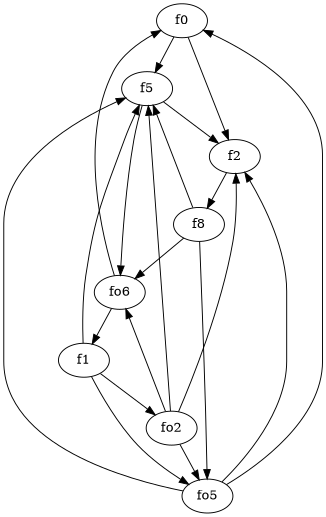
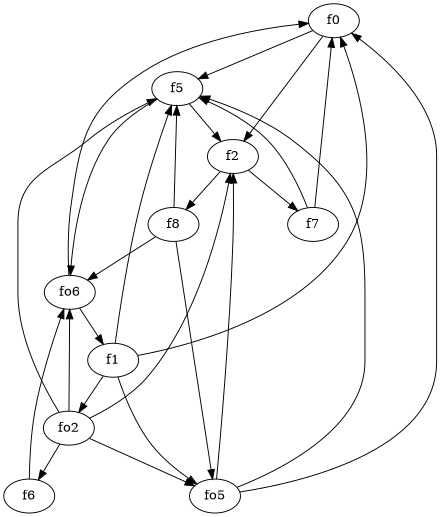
none -> (313, 224)
none -> (334, 258)
none -> (29, 496)
